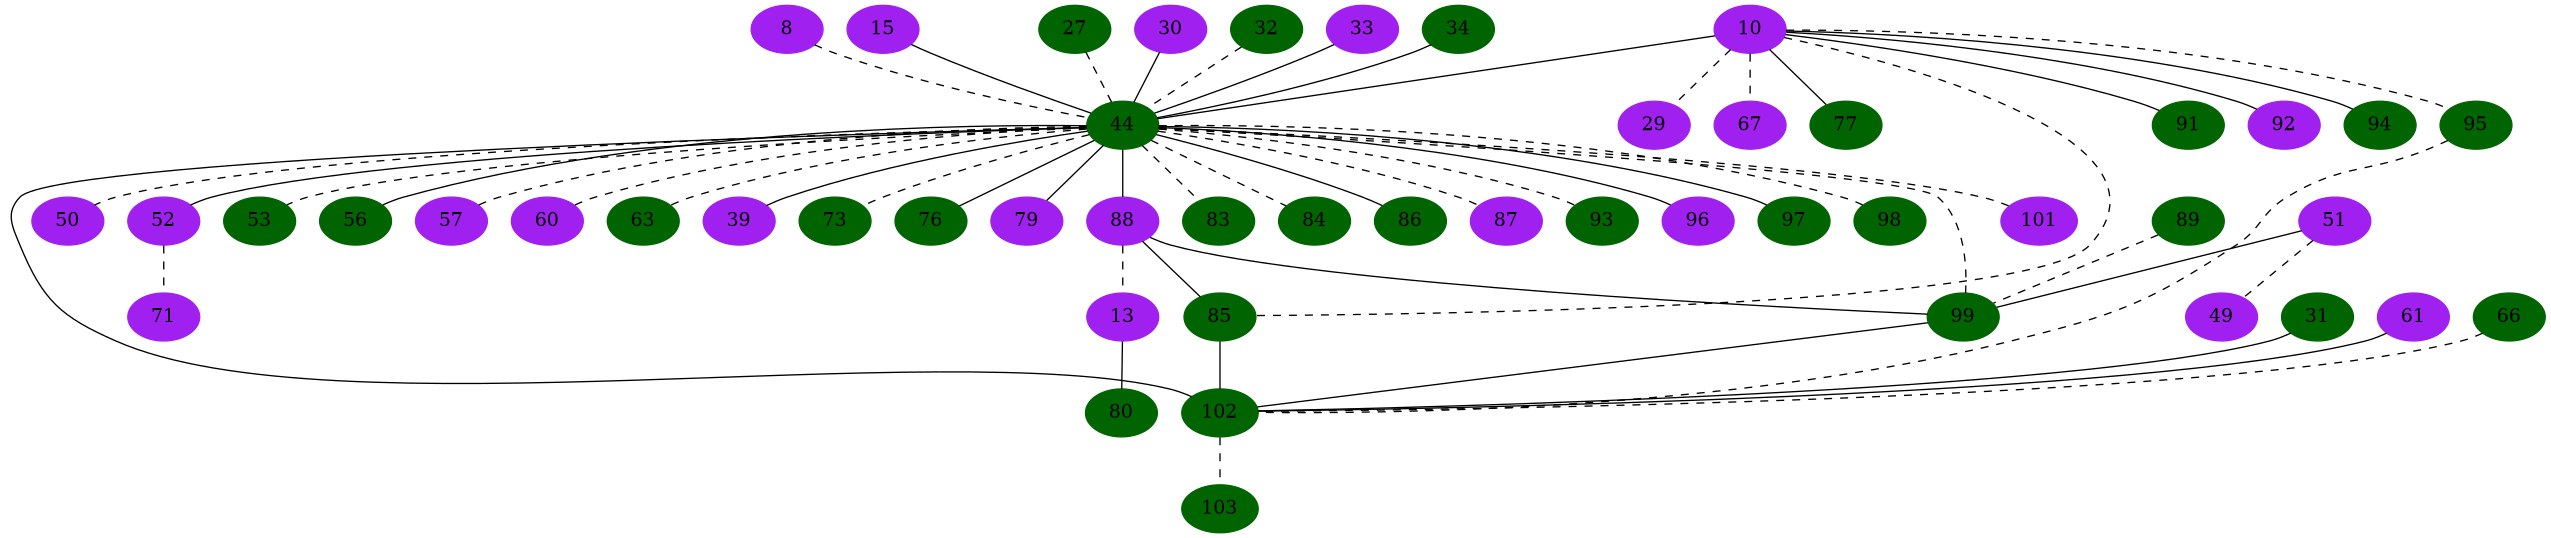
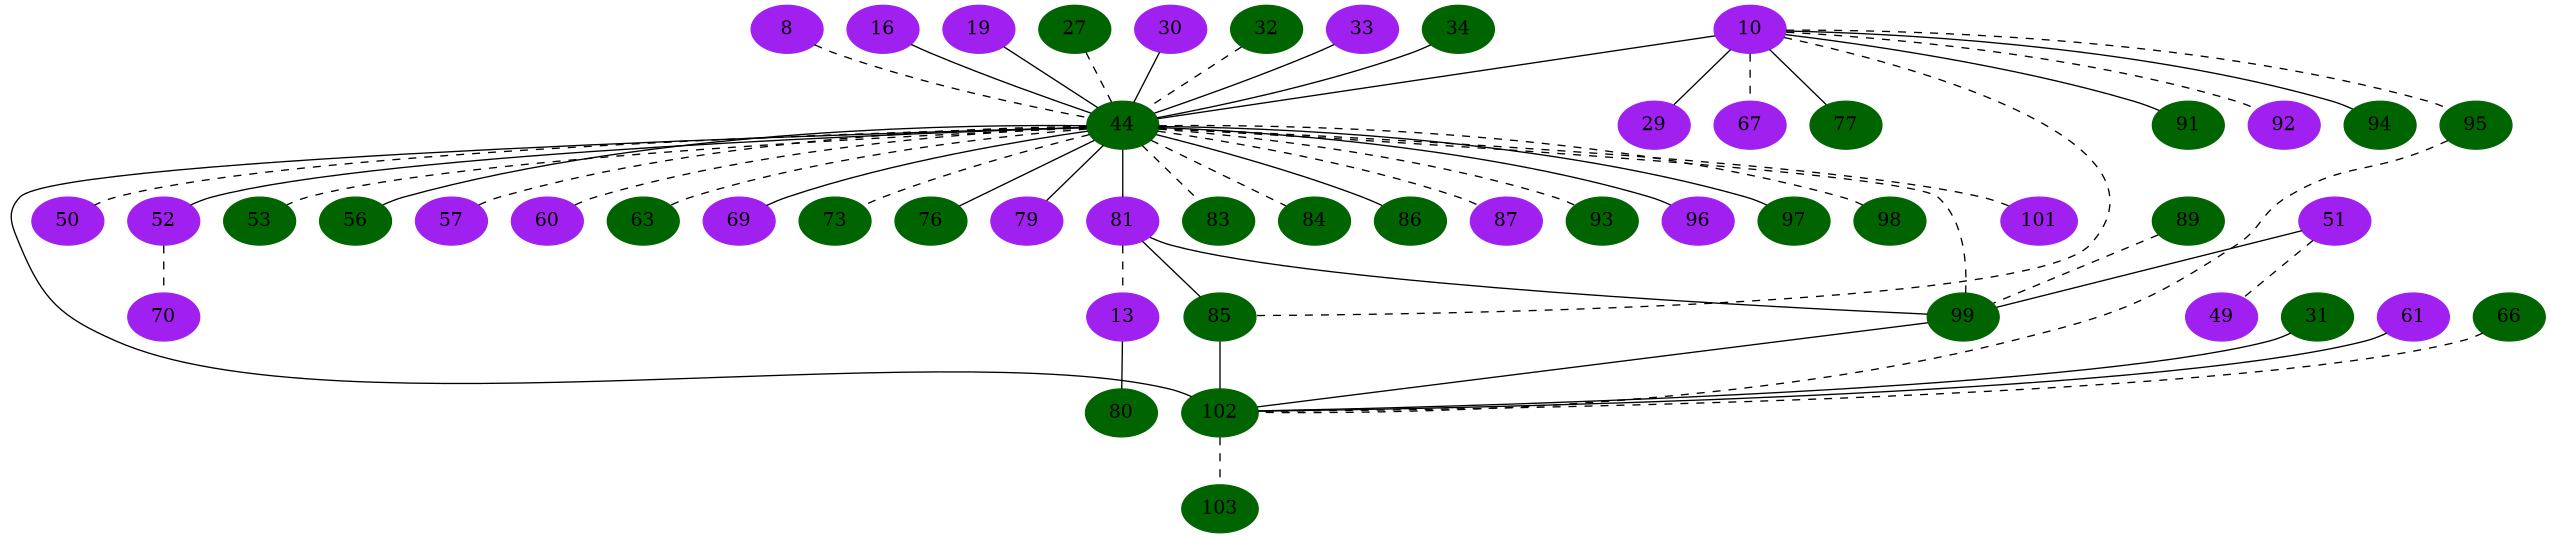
(883, 29) -> (883, 29)
none -> (979, 29)
(2024, 56) -> (2024, 56)
(1702, 77) -> (1702, 77)
(739, 221) -> (739, 221)
(1123, 221) -> (1123, 221)
(164, 317) -> (164, 317)
